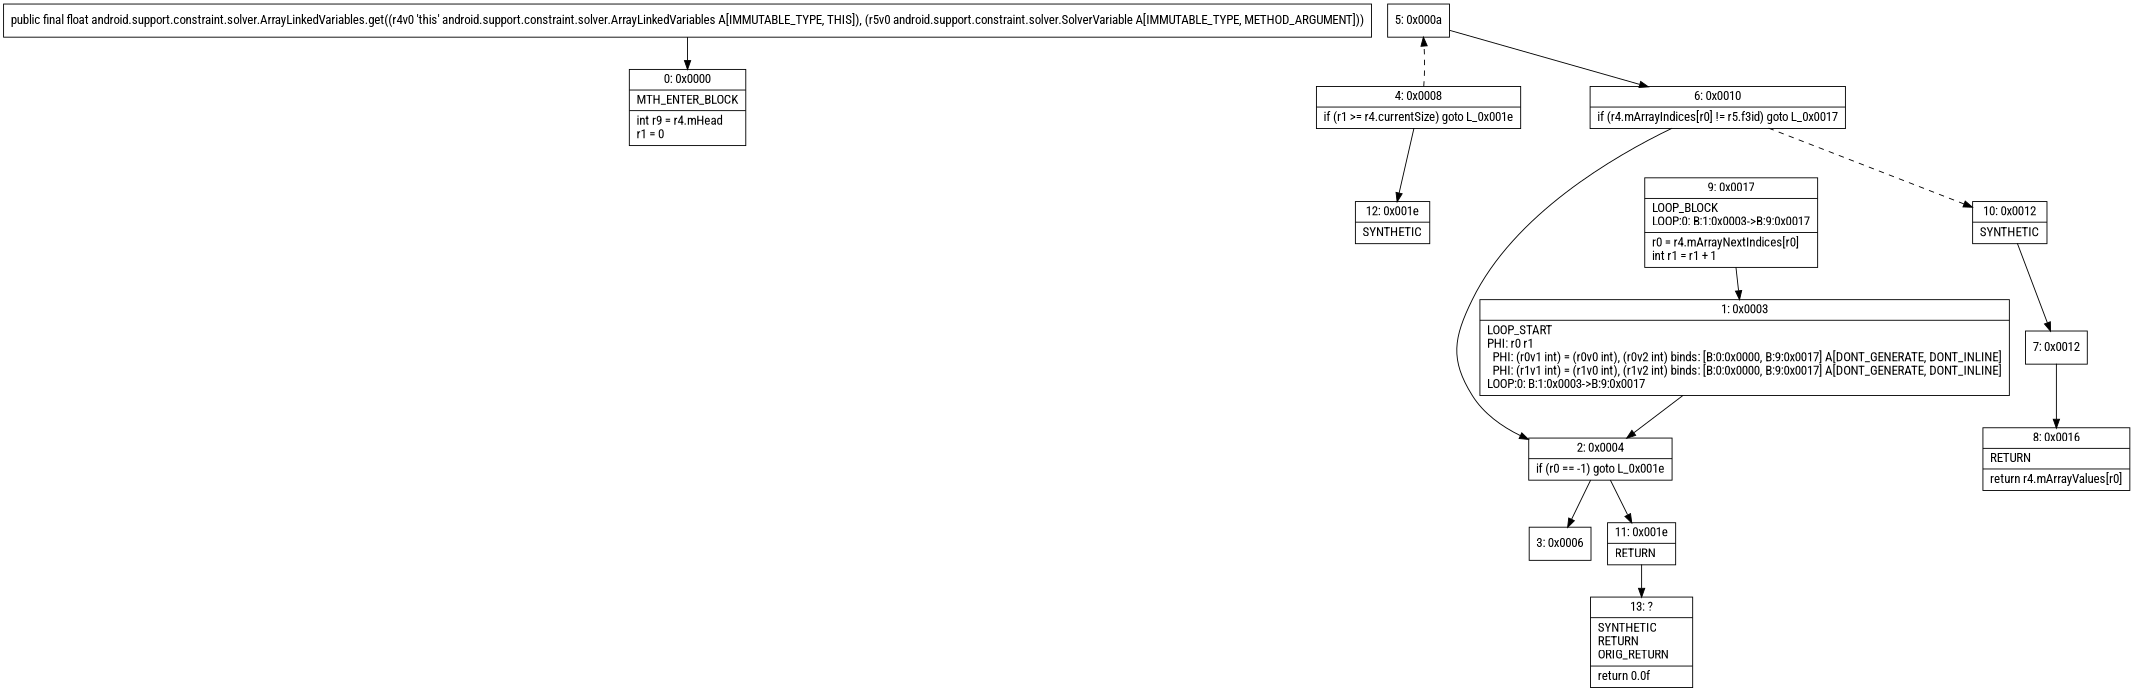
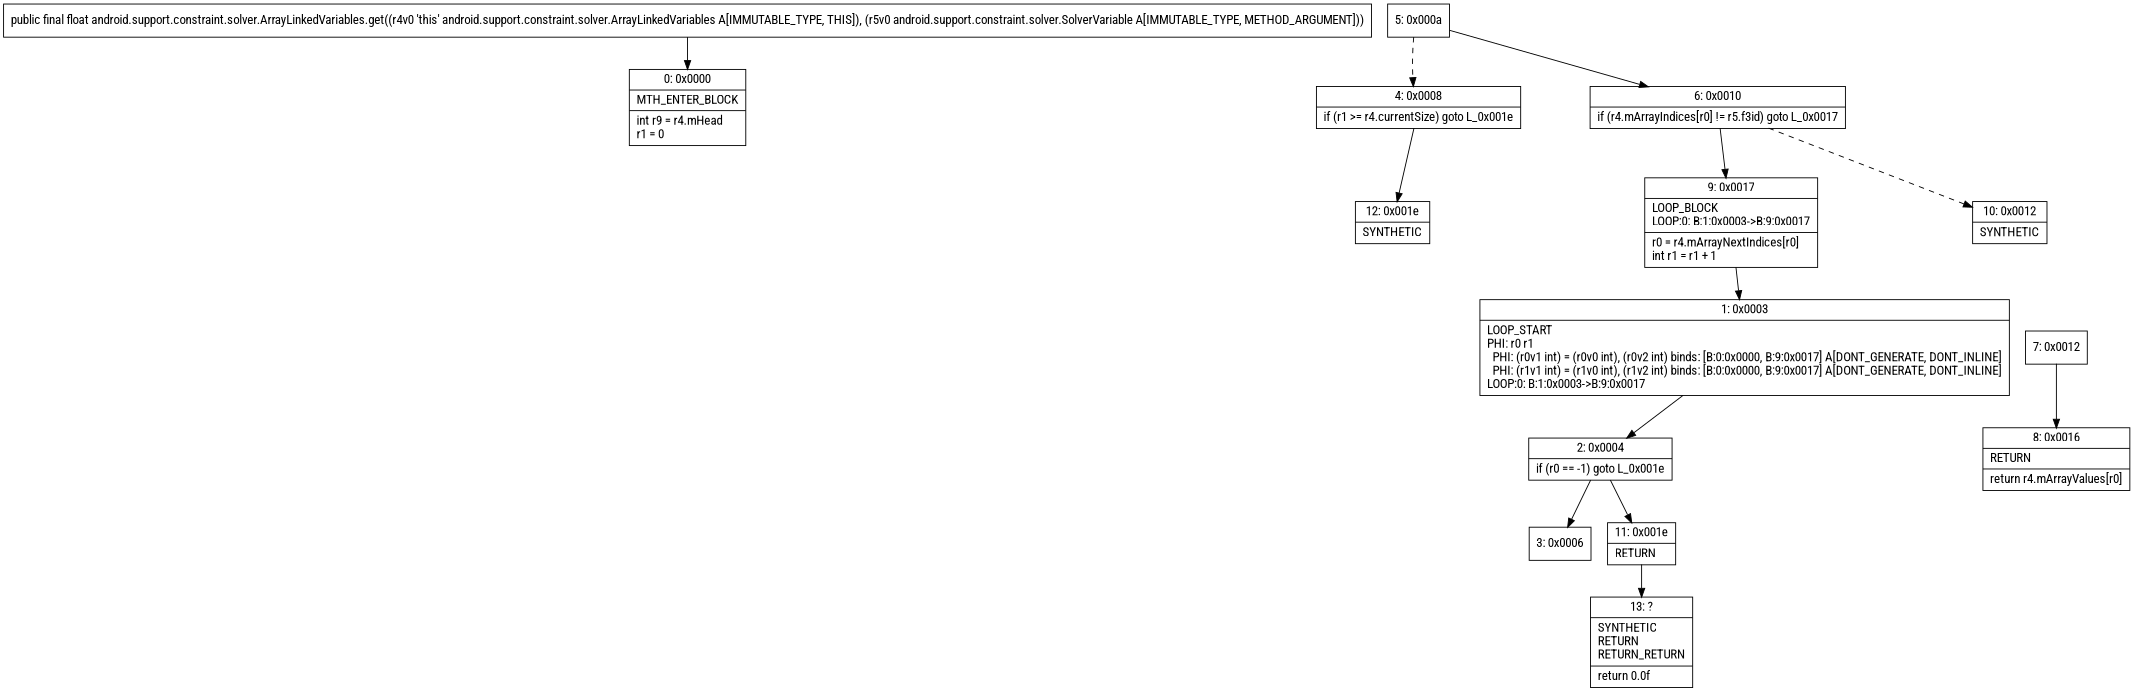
(1425, 66) -> (1413, 57)
(1500, 257) -> (1723, 149)
(2032, 283) -> none
(1634, 655) -> (1642, 655)
